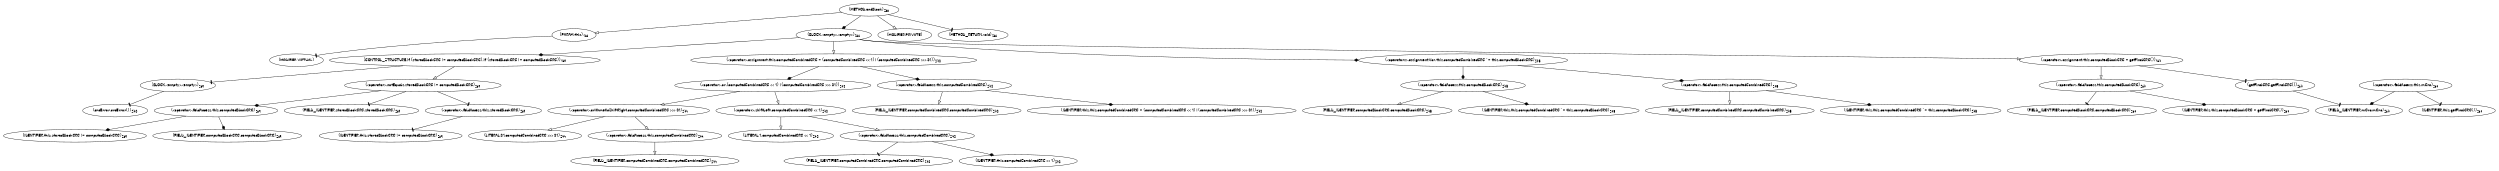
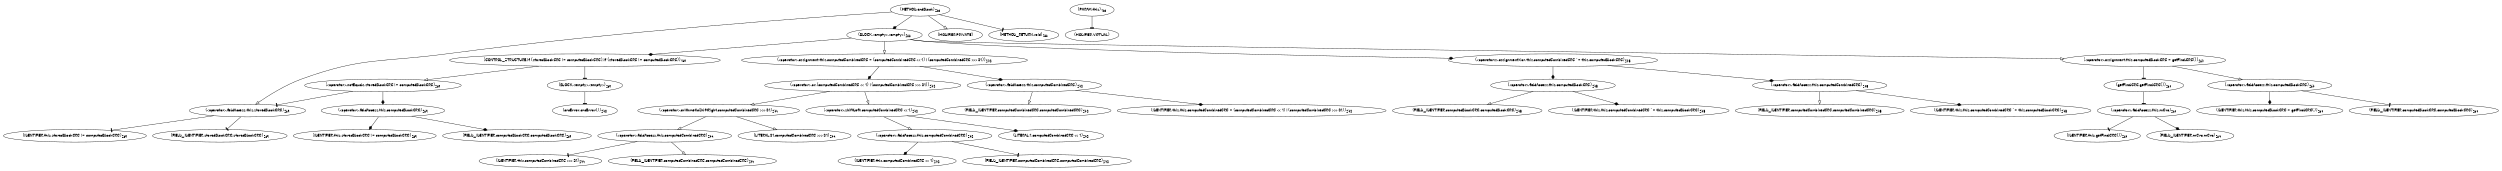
(720, 23) -> (571, 39)
(388, 98) -> (234, 123)
(2316, 98) -> (2144, 97)
(781, 121) -> (960, 123)
none -> (540, 161)
